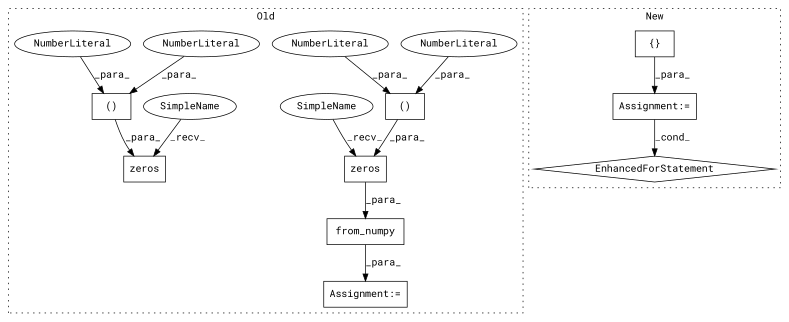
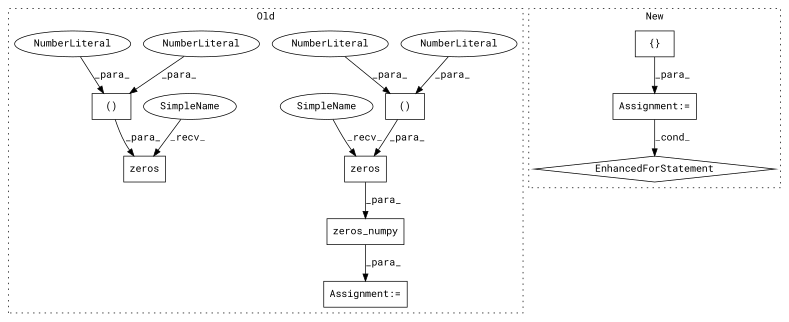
(365, 232) -> (365, 232)
